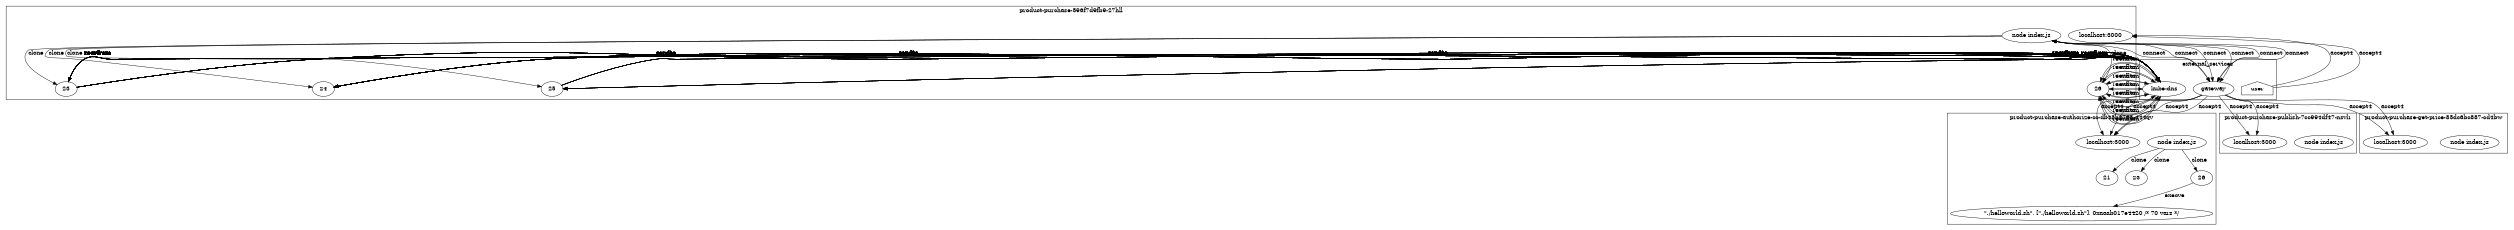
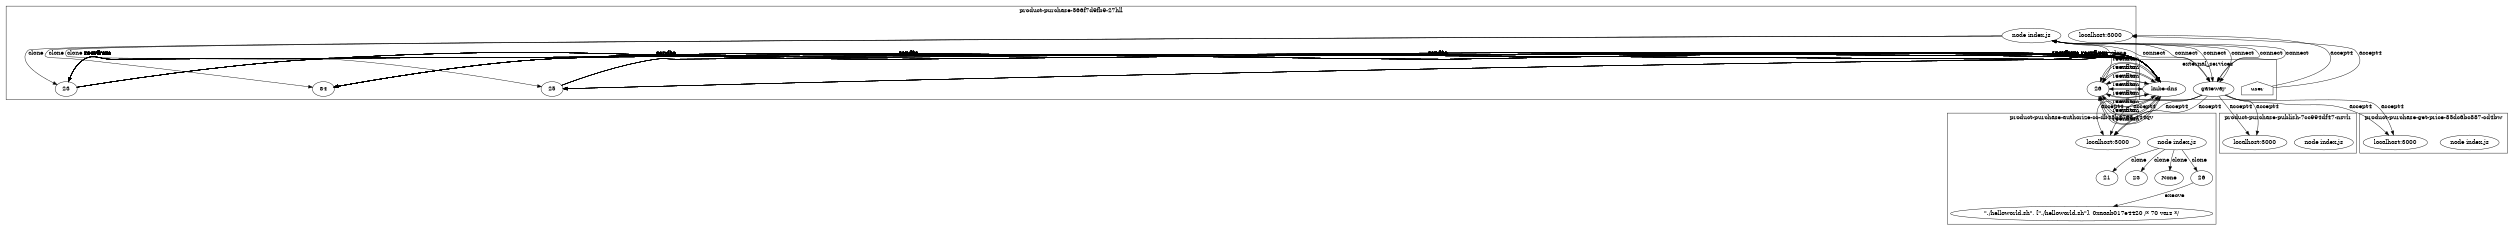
(1071, 11) -> (1071, 11)
(323, 89) -> (323, 89)
none -> (2169, 178)
